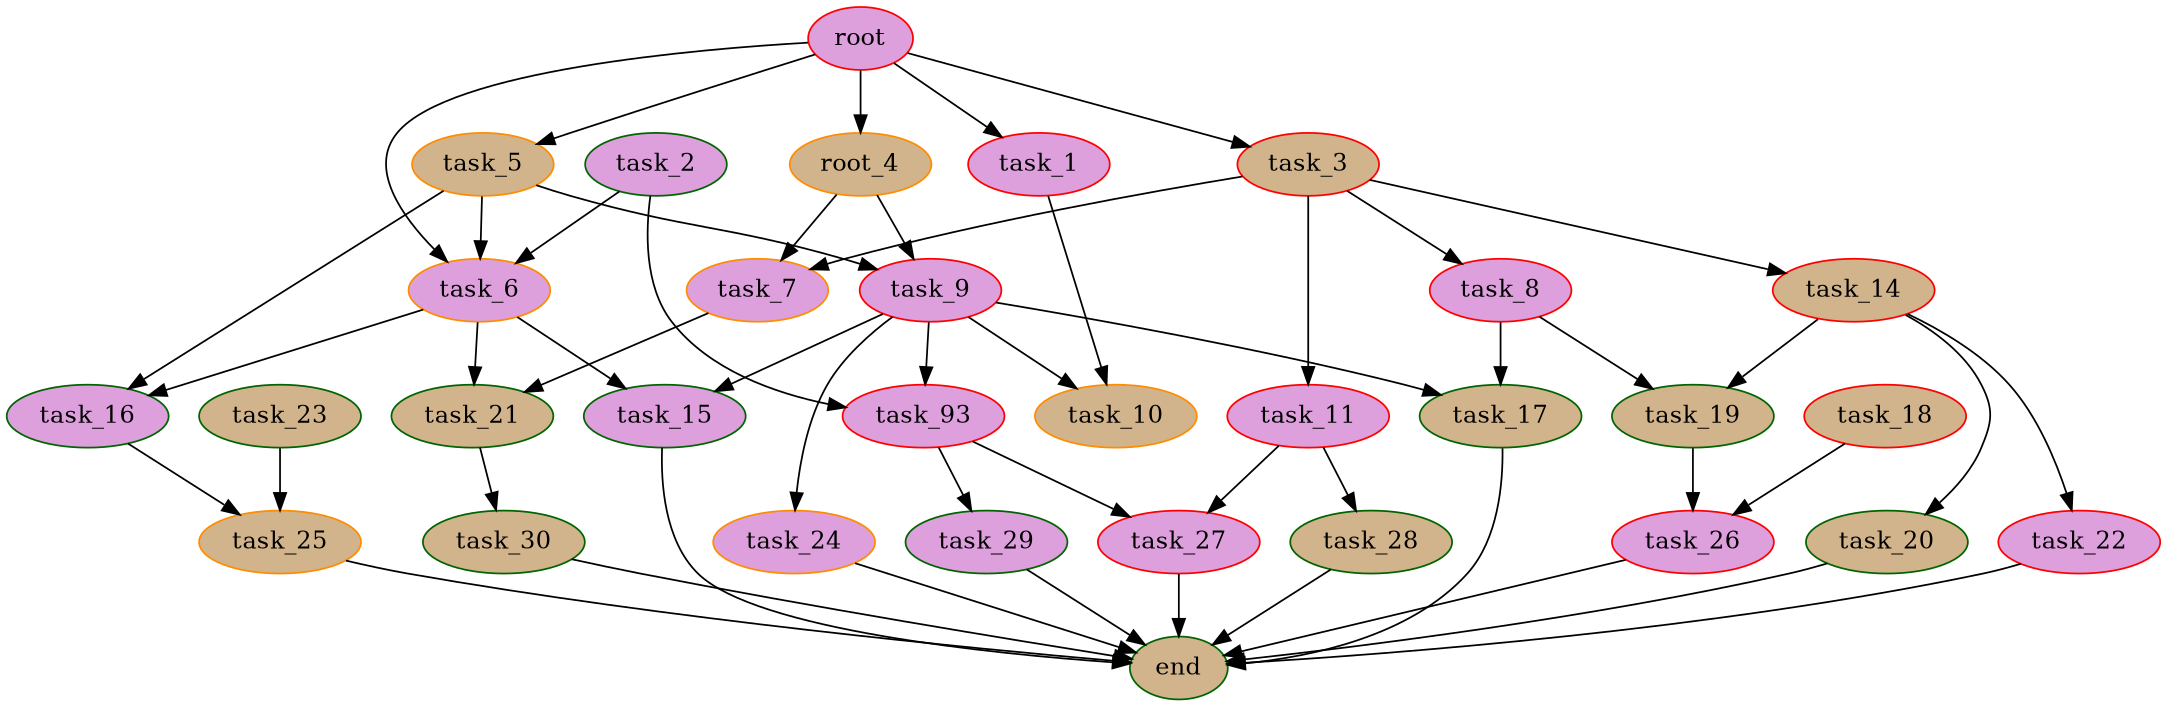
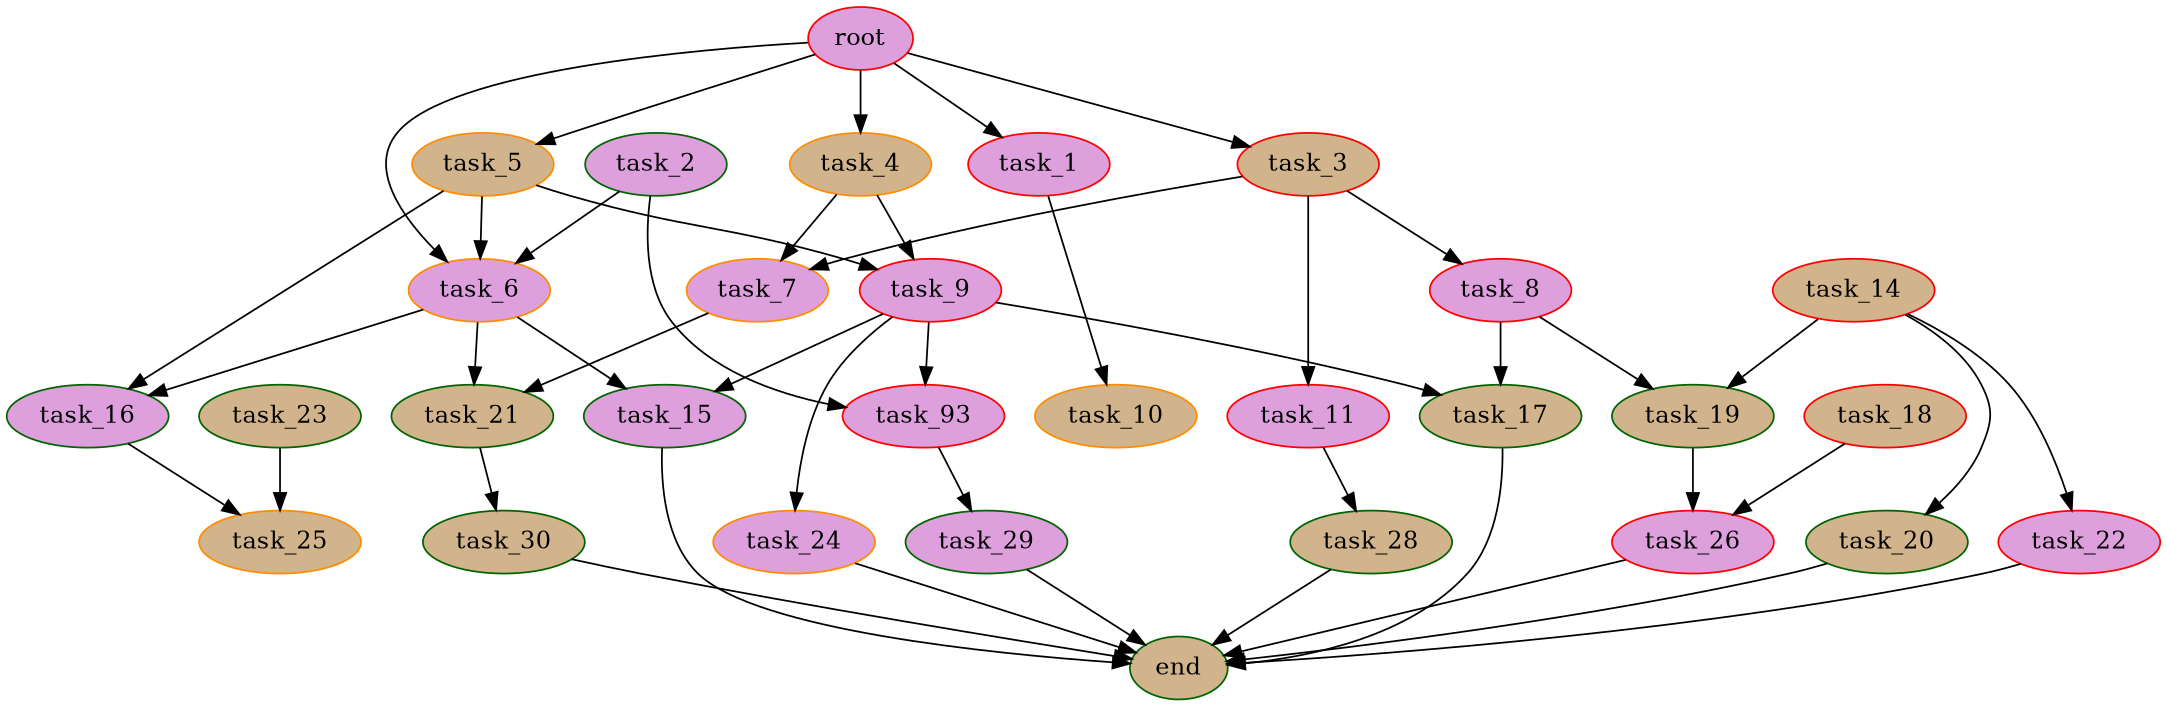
(861, 164) -> (861, 164)
(1569, 225) -> none
(1015, 348) -> none
(1179, 542) -> none
(728, 620) -> none
